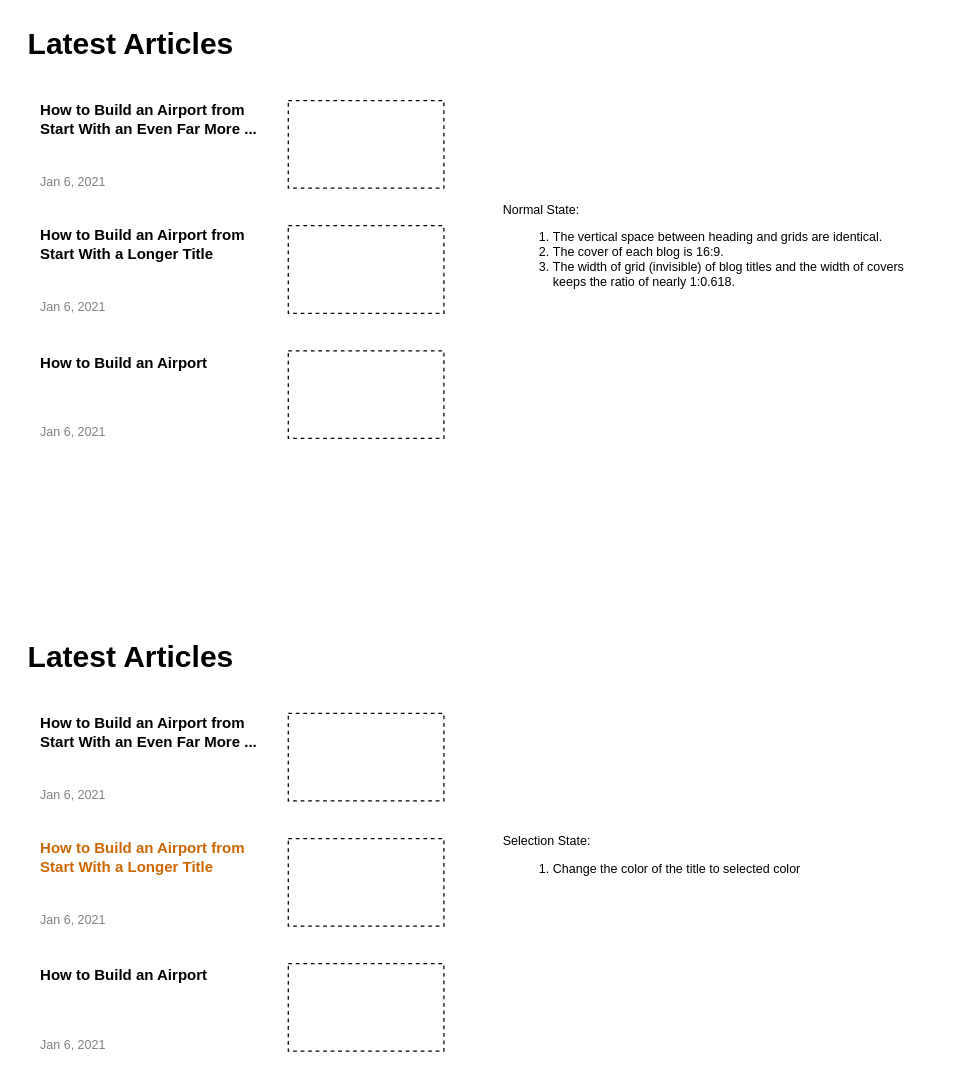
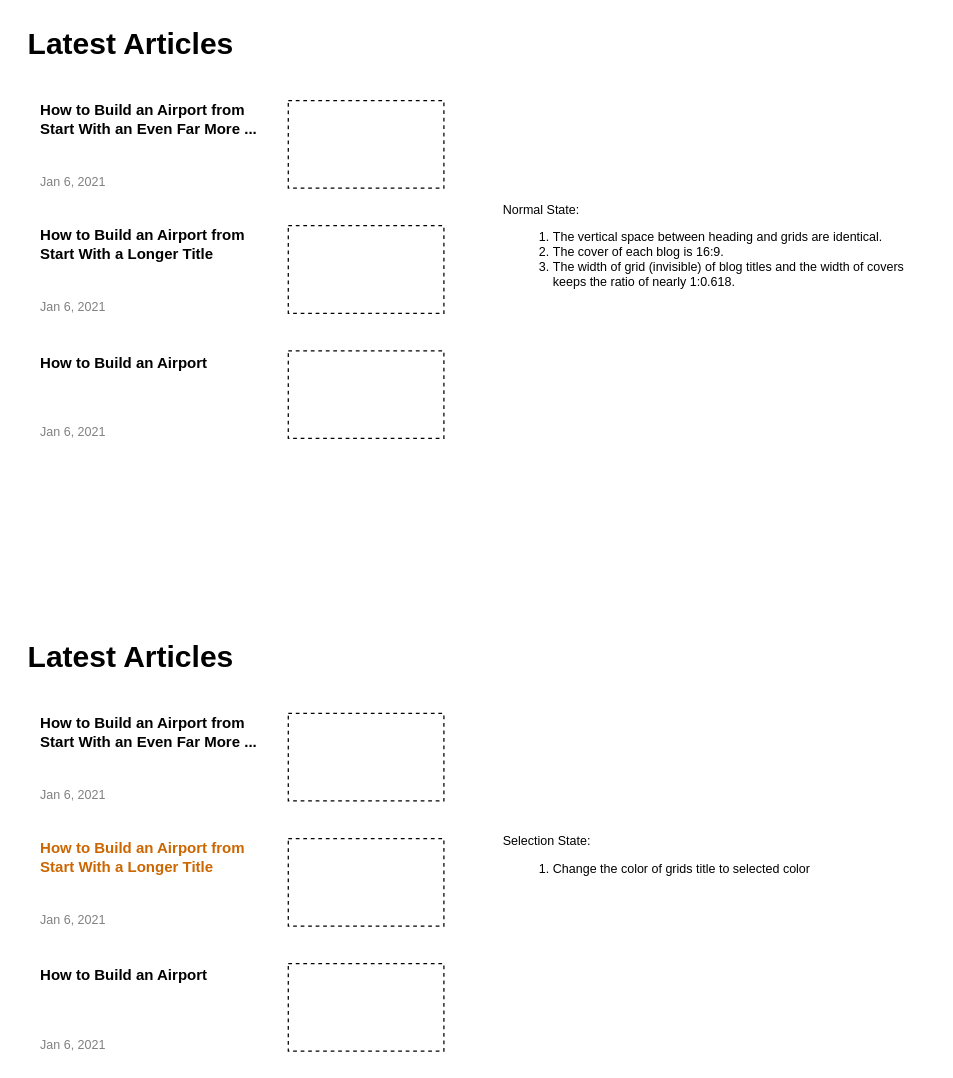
(647, 849) -> (652, 849)
